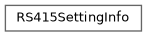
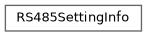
(73, 18) -> (73, 18)
